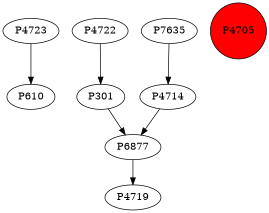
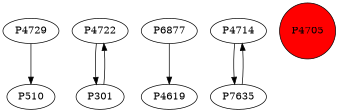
(31, 31) -> (31, 31)
(31, 97) -> (31, 97)
(115, 119) -> (105, 67)
(152, 119) -> (234, 60)
(133, 197) -> (169, 97)
